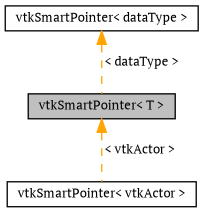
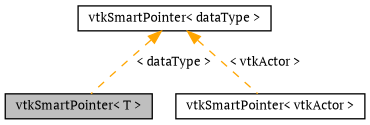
(102, 157) -> (228, 67)
